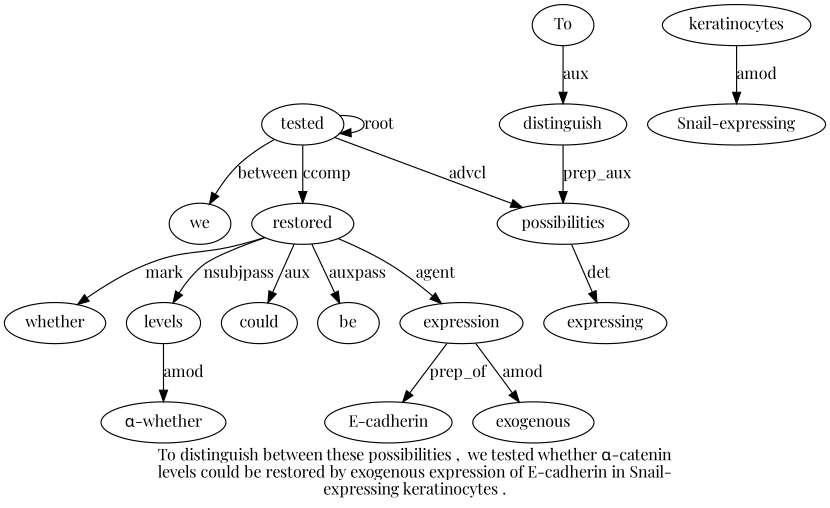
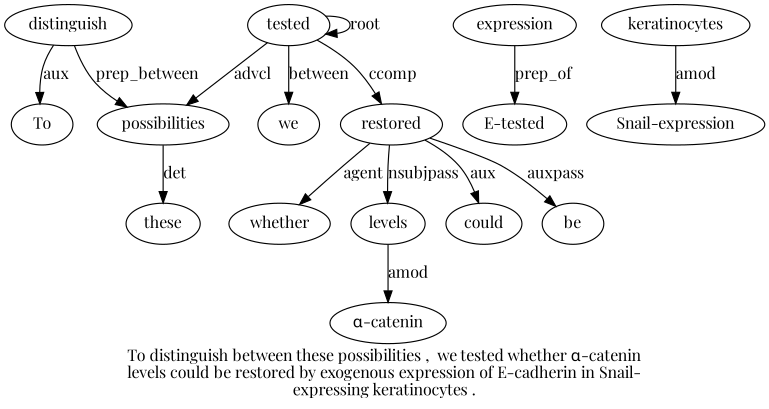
(563, 69) -> (43, 68)
(737, 124) -> (676, 124)
(598, 174) -> (148, 75)
(388, 263) -> none
(165, 273) -> (364, 174)
(605, 323) -> (163, 224)
(163, 422) -> (388, 323)
(388, 422) -> (515, 124)
(533, 422) -> none
